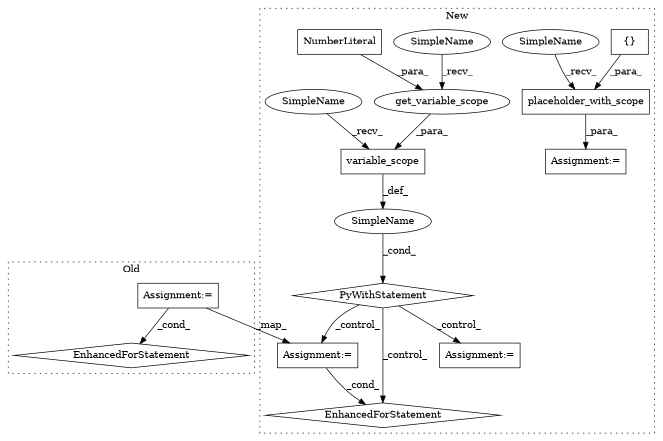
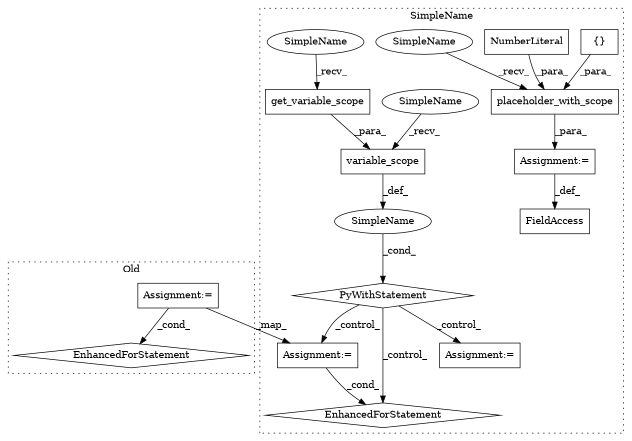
(457, 16) -> (442, 16)
(388, 70) -> (533, 70)
(442, 102) -> (318, 102)
none -> (555, 221)
